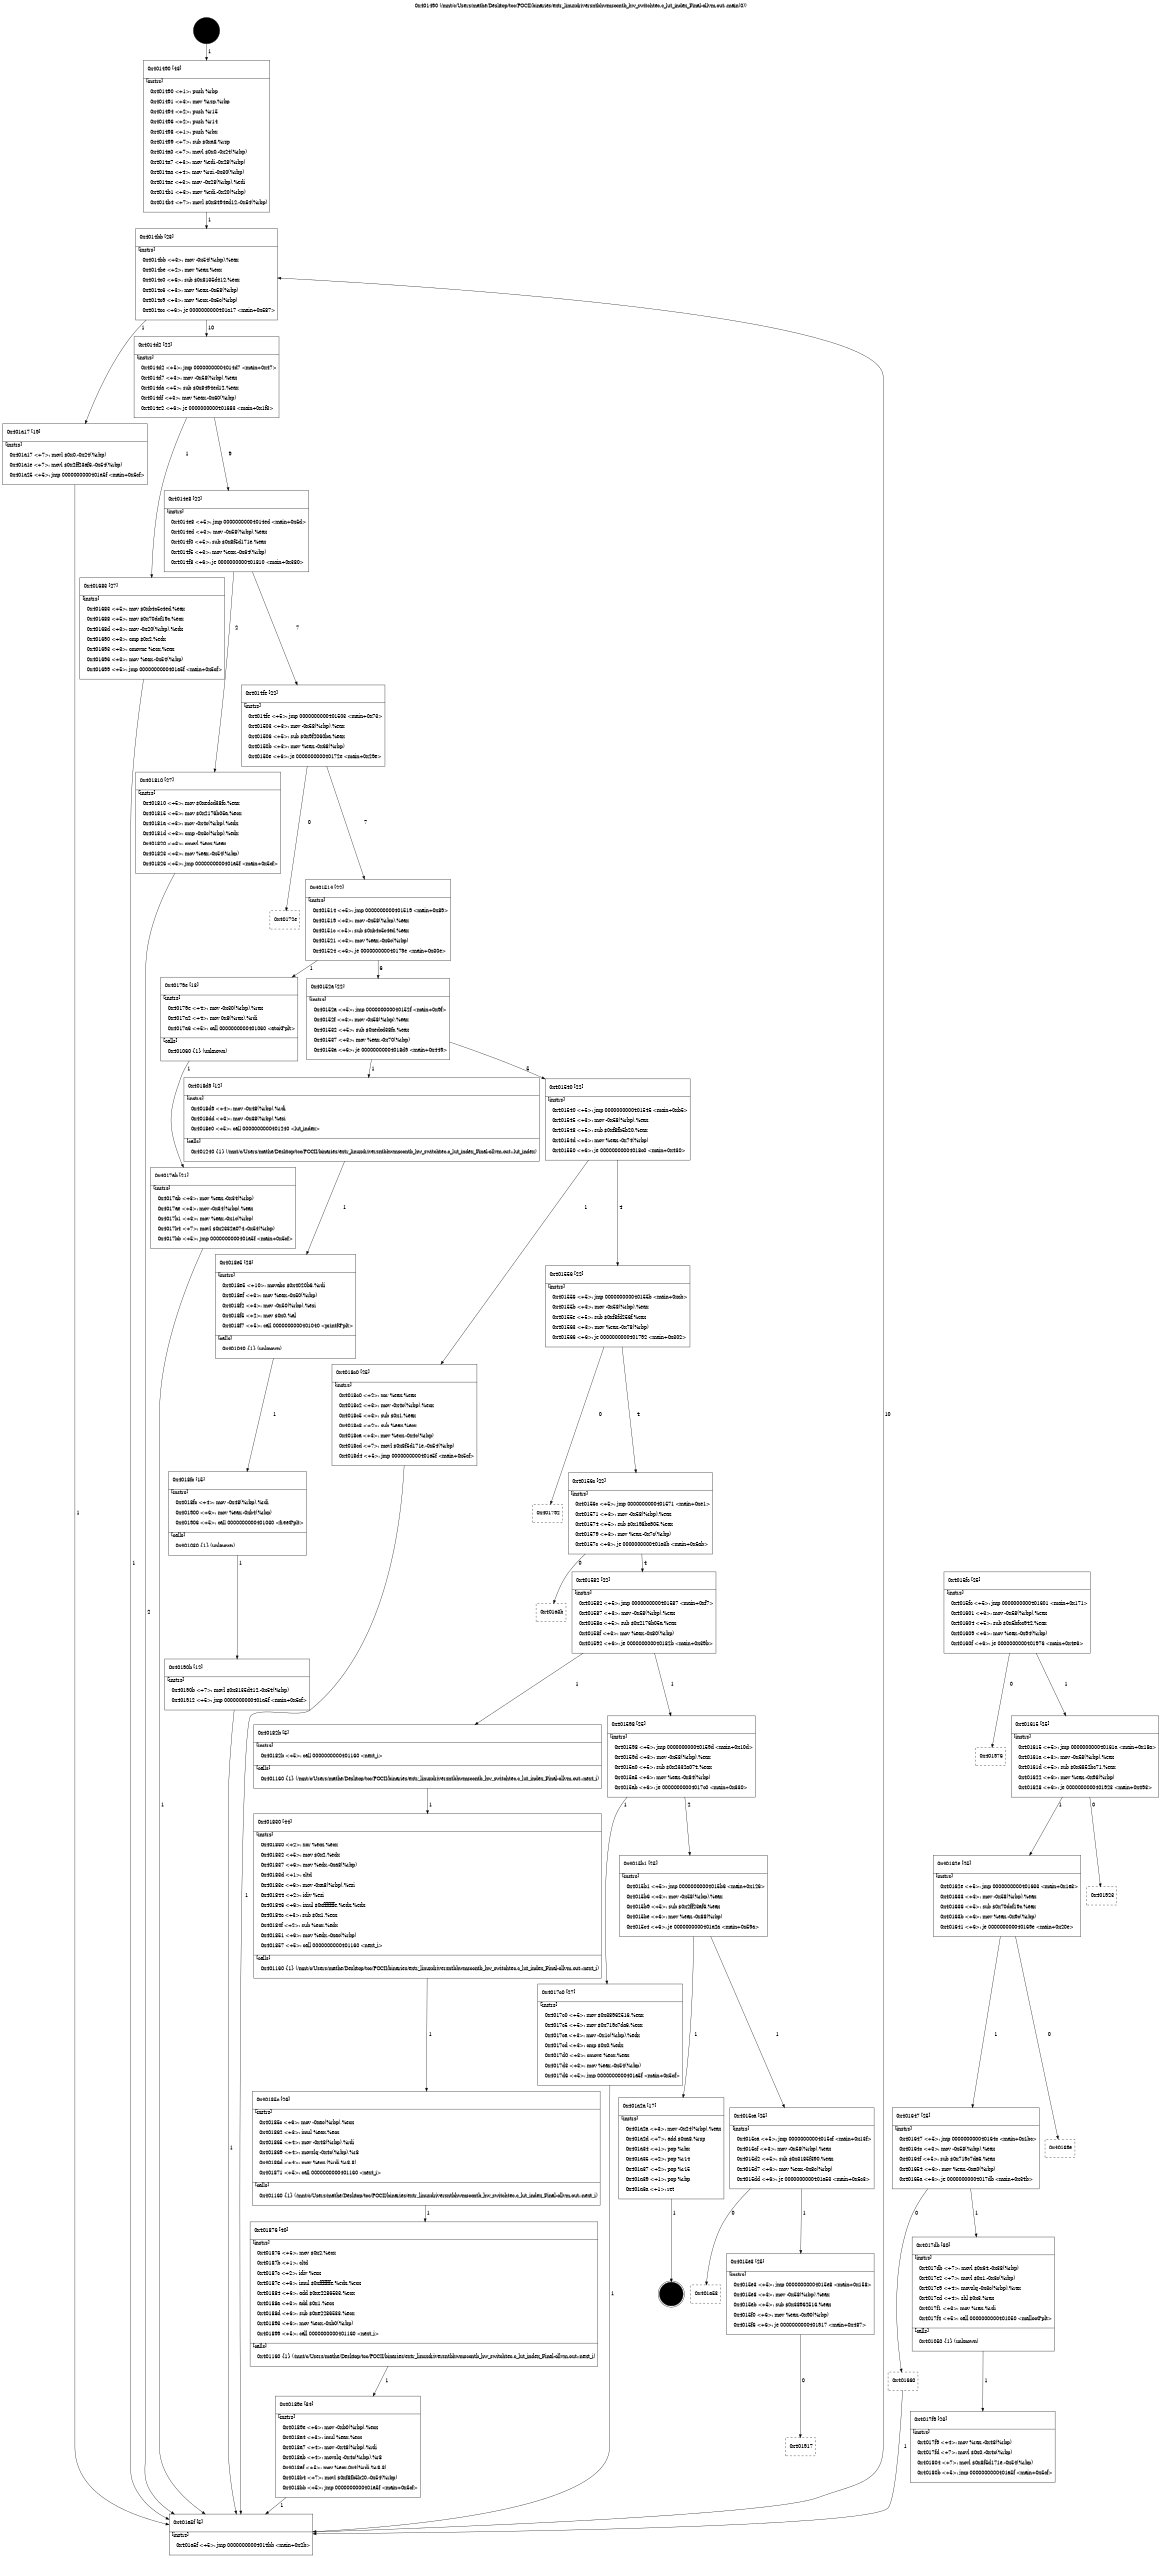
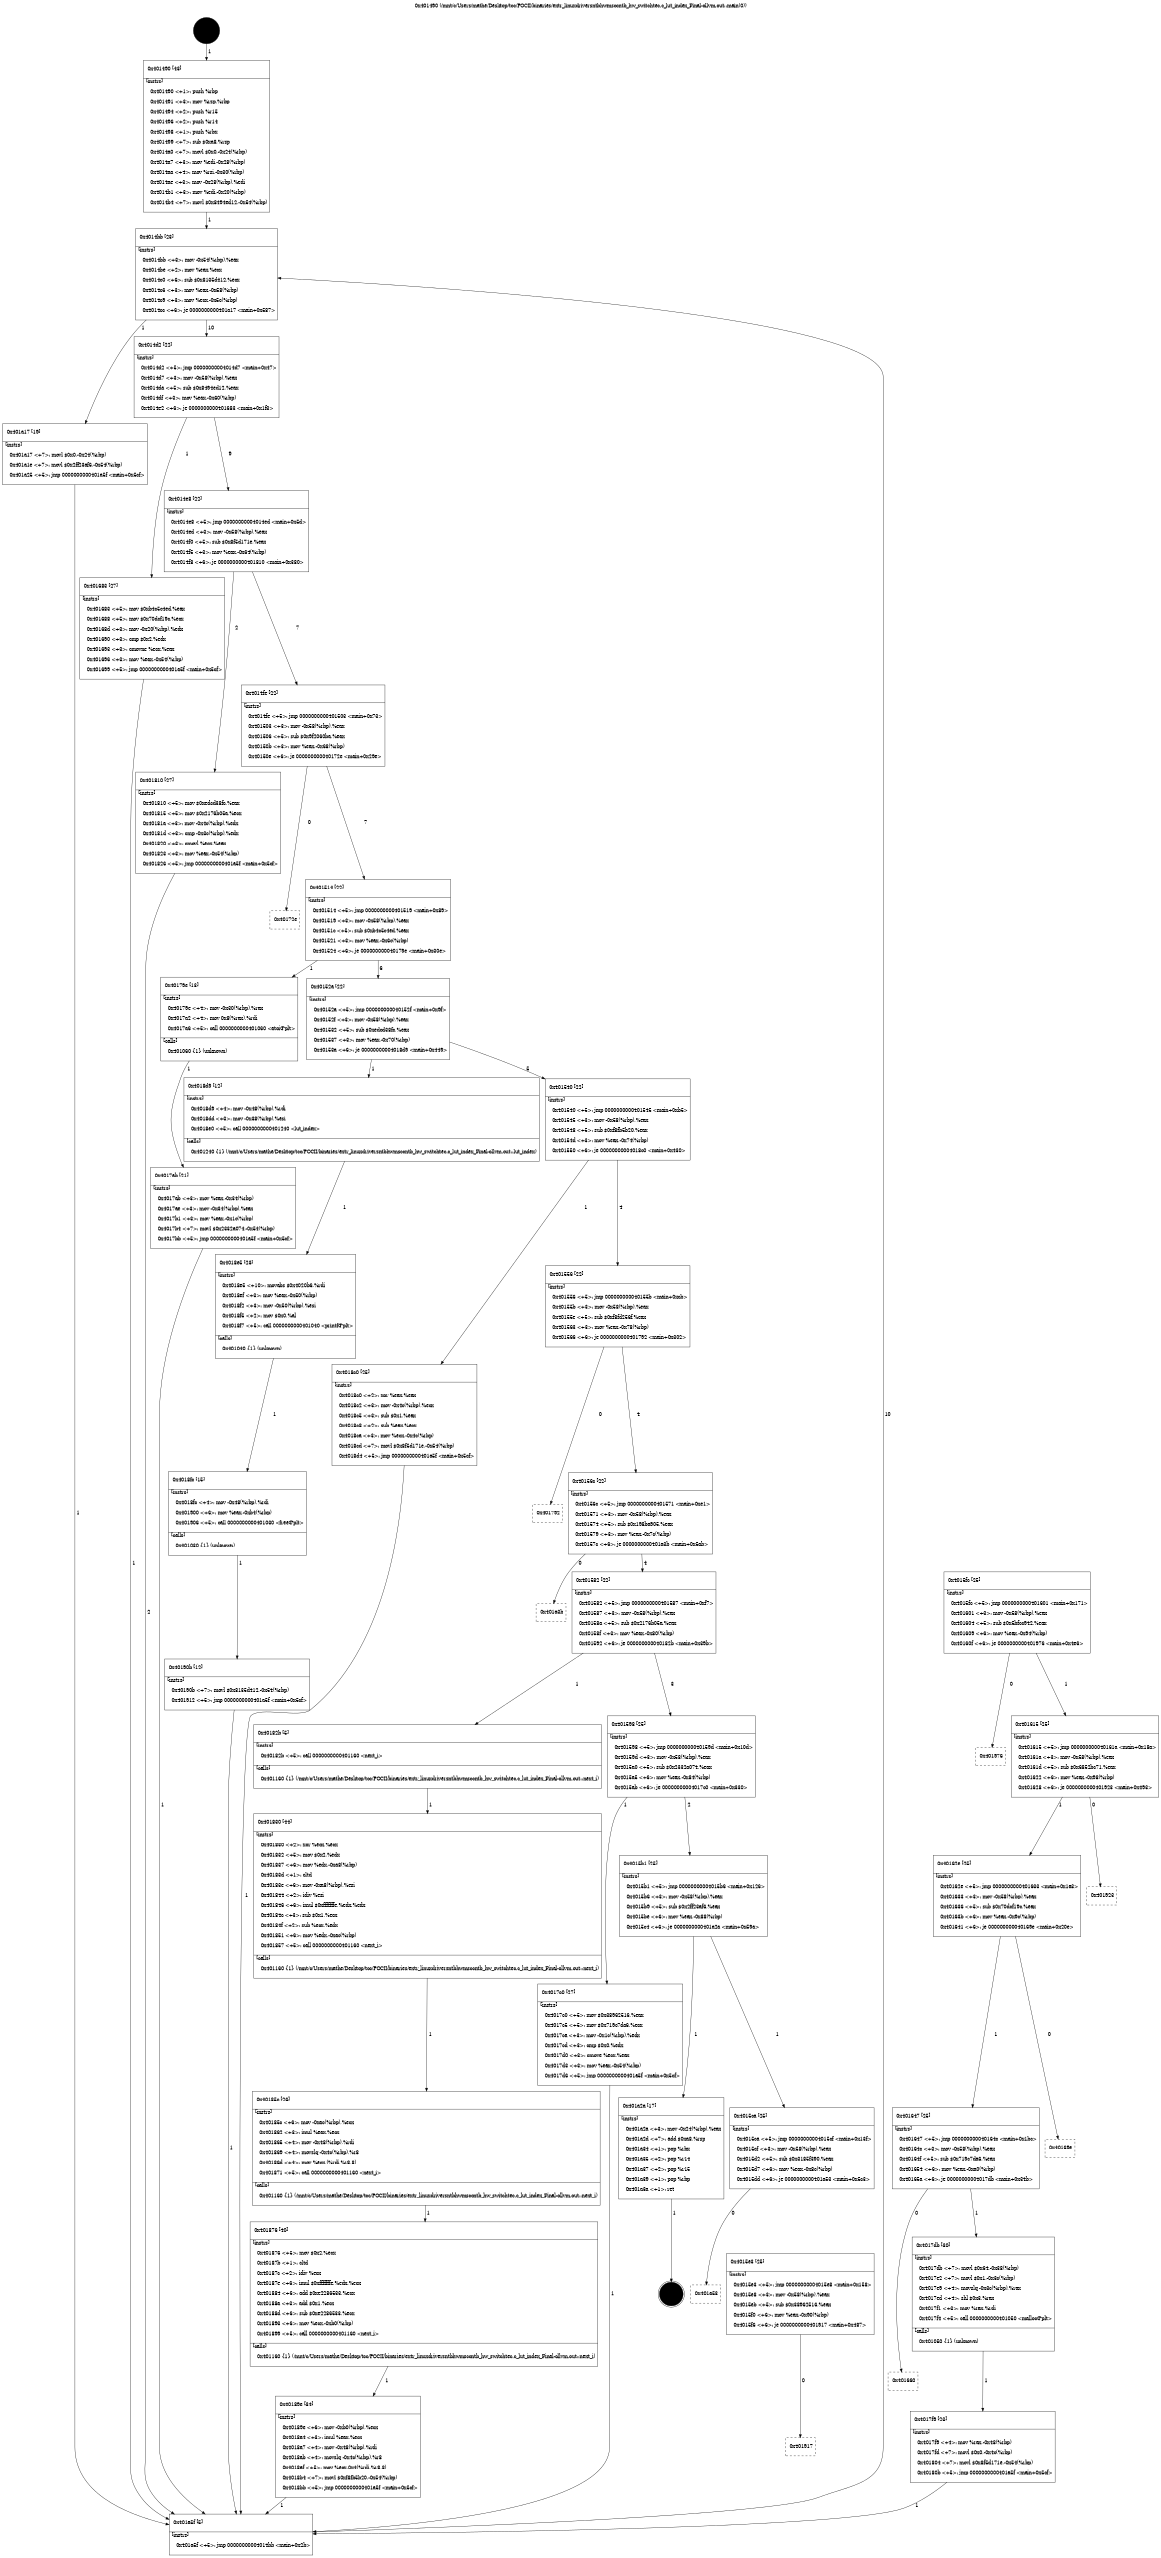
(672, 1685) -> (672, 1685)
(801, 2220) -> none
(662, 2527) -> (636, 2528)
